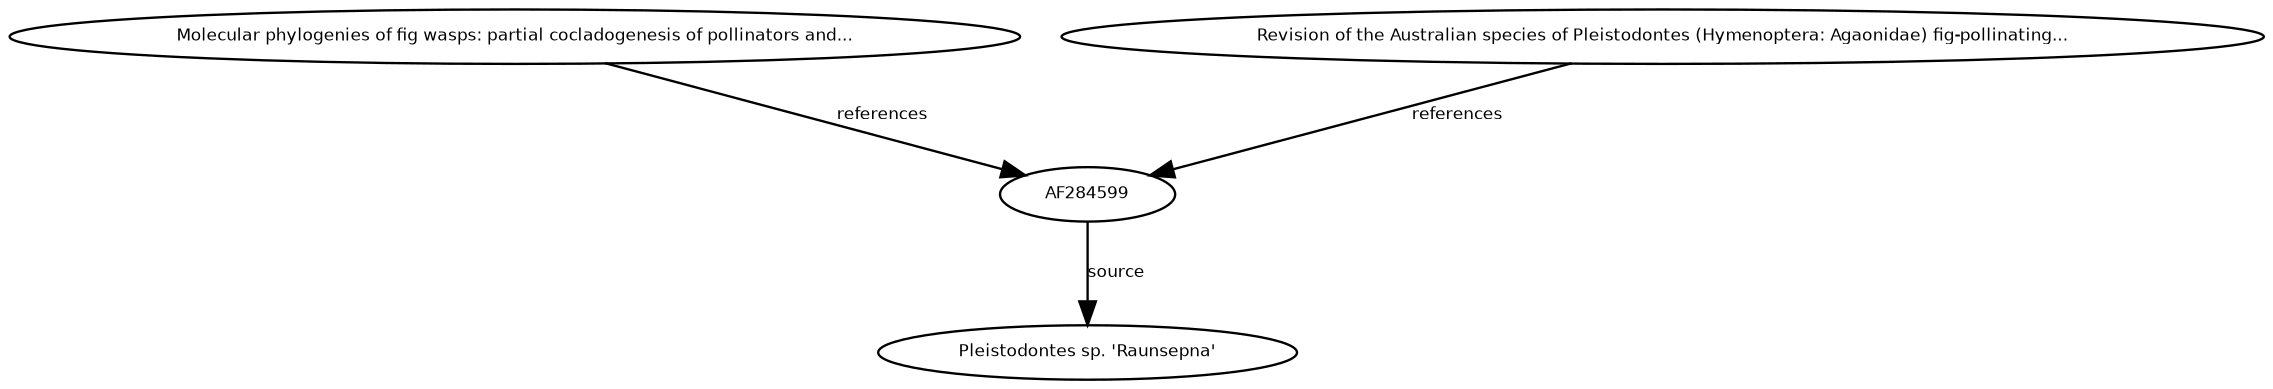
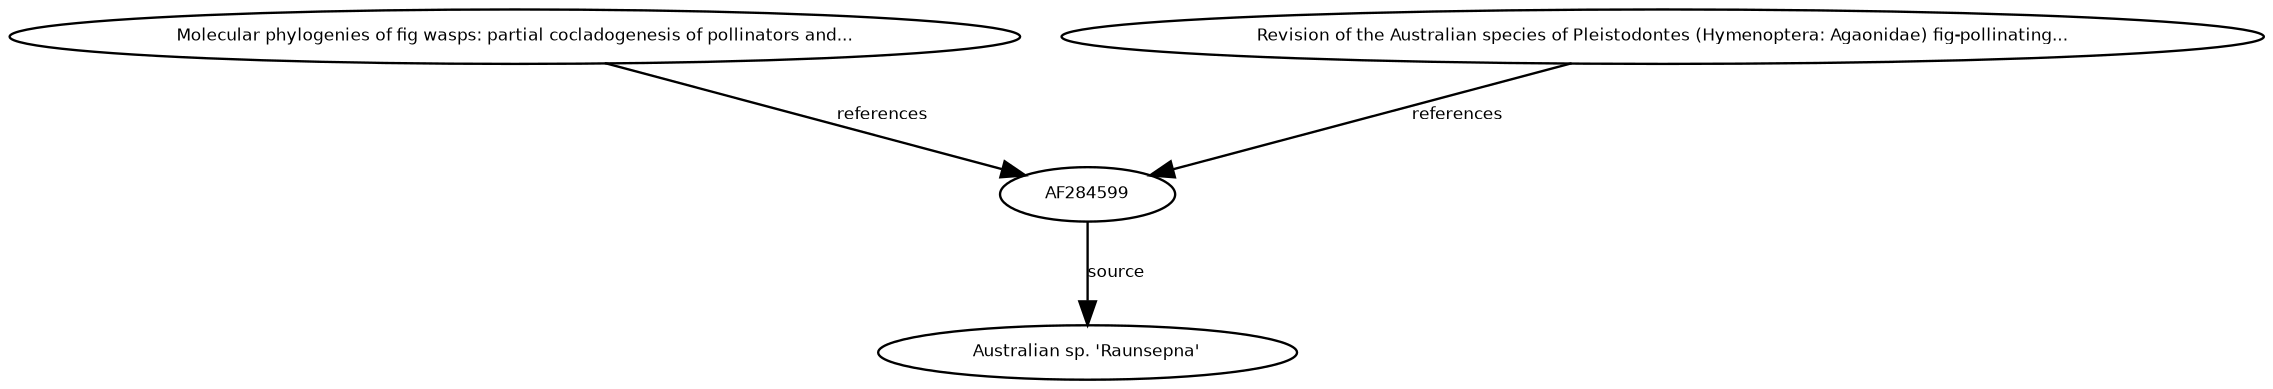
(1088, 352) -> (1088, 352)
